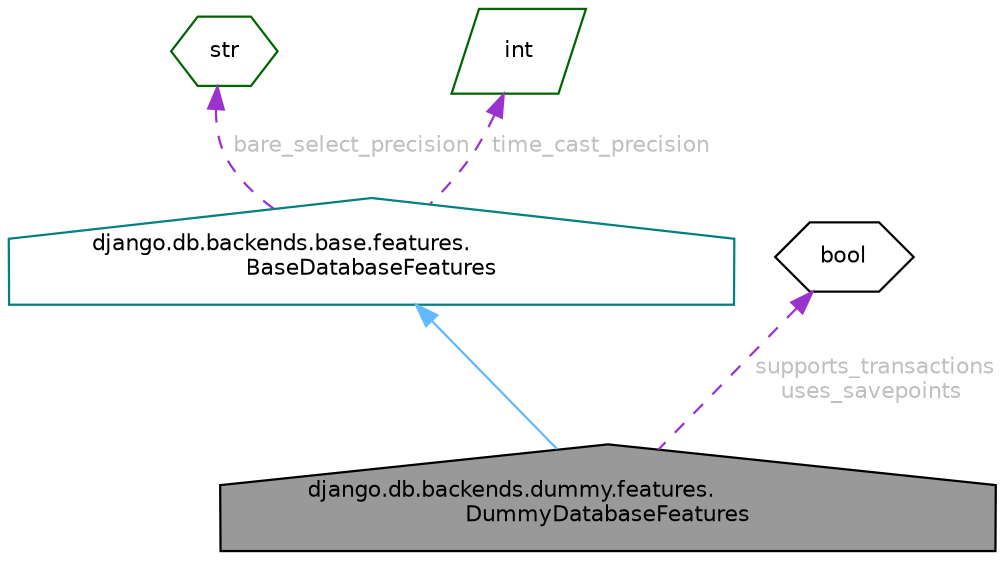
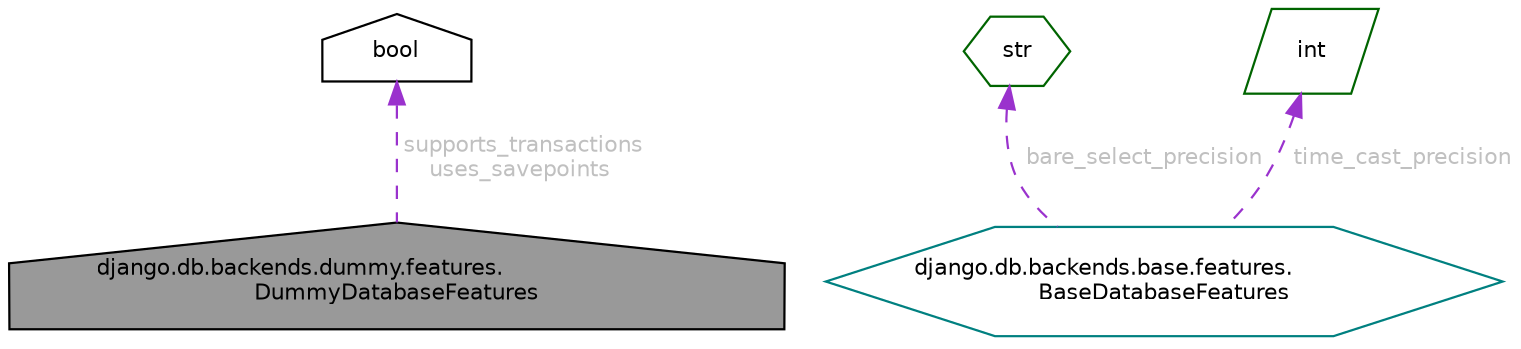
(372, 257) -> (1164, 282)
(844, 257) -> (397, 51)
(495, 385) -> none
